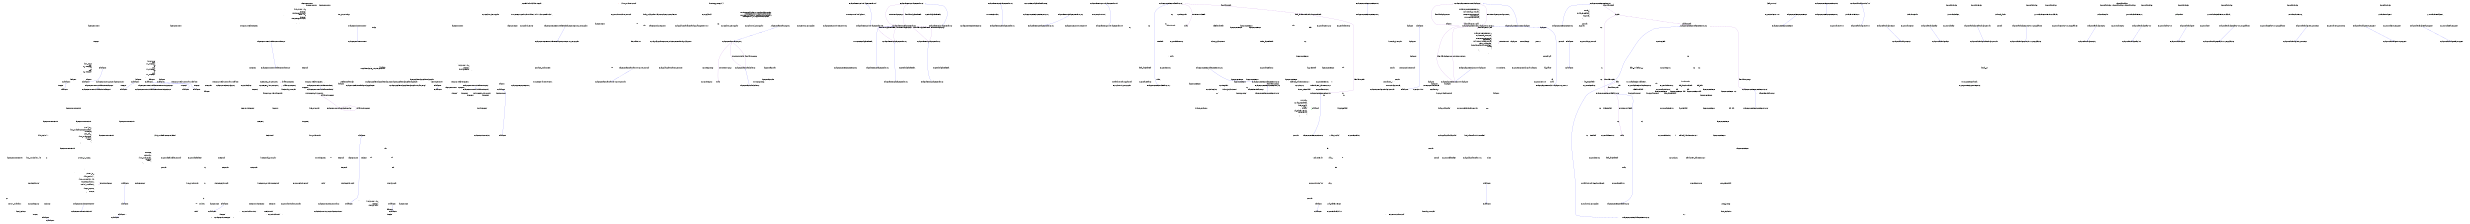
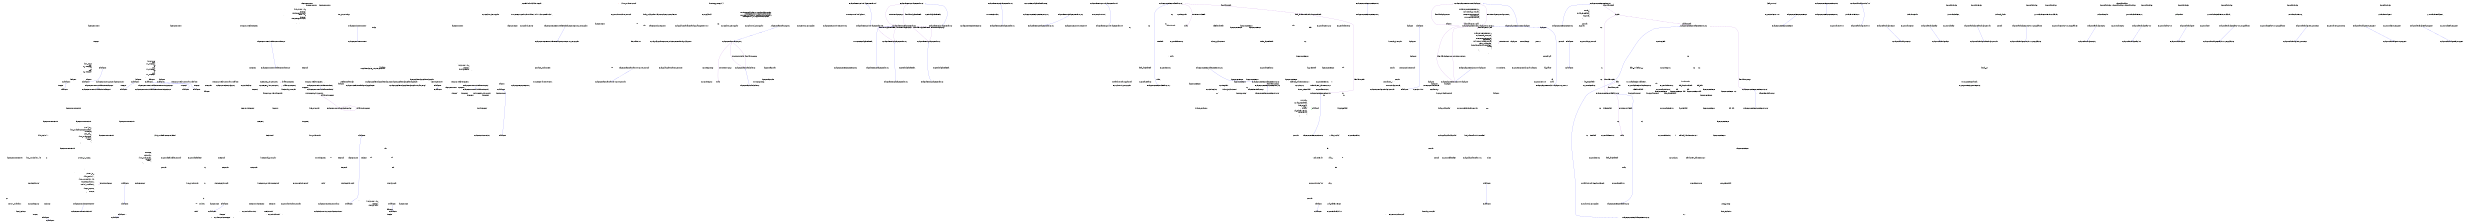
(222, 218) -> (222, 218)
